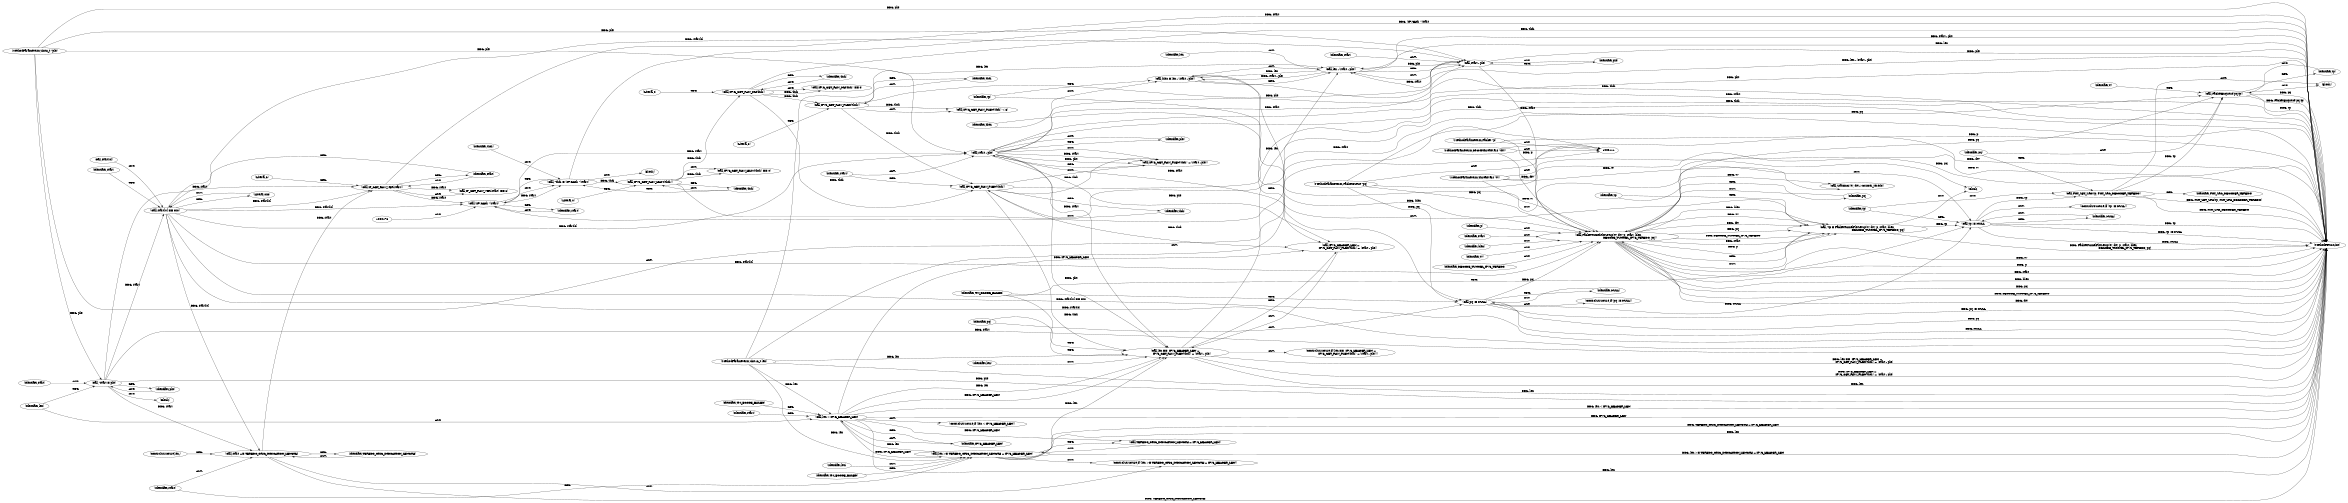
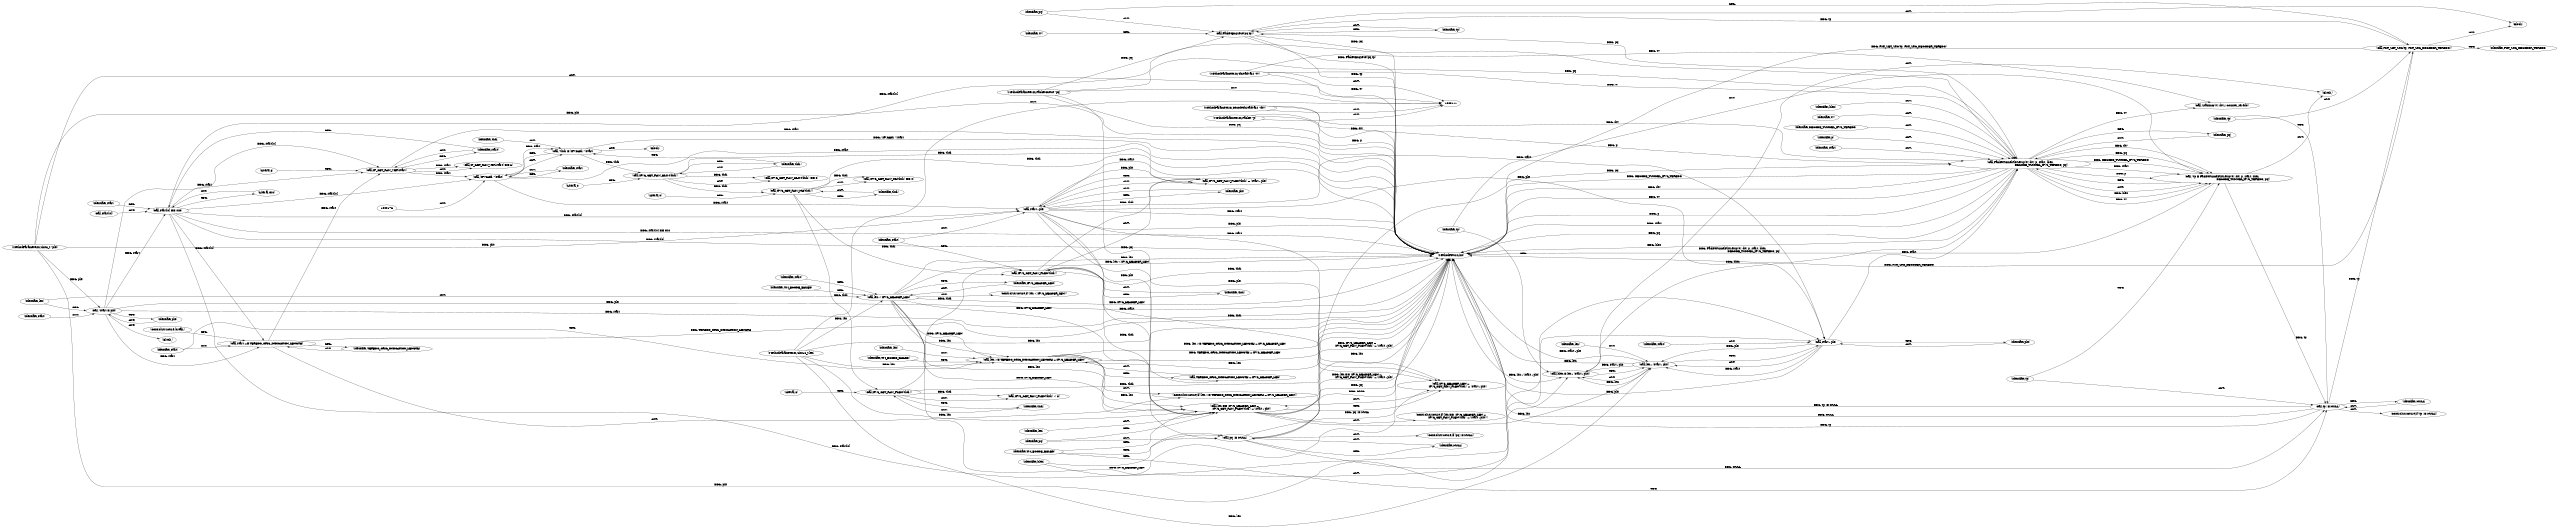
(1835, 64) -> (1480, 347)
(165, 454) -> (168, 330)
